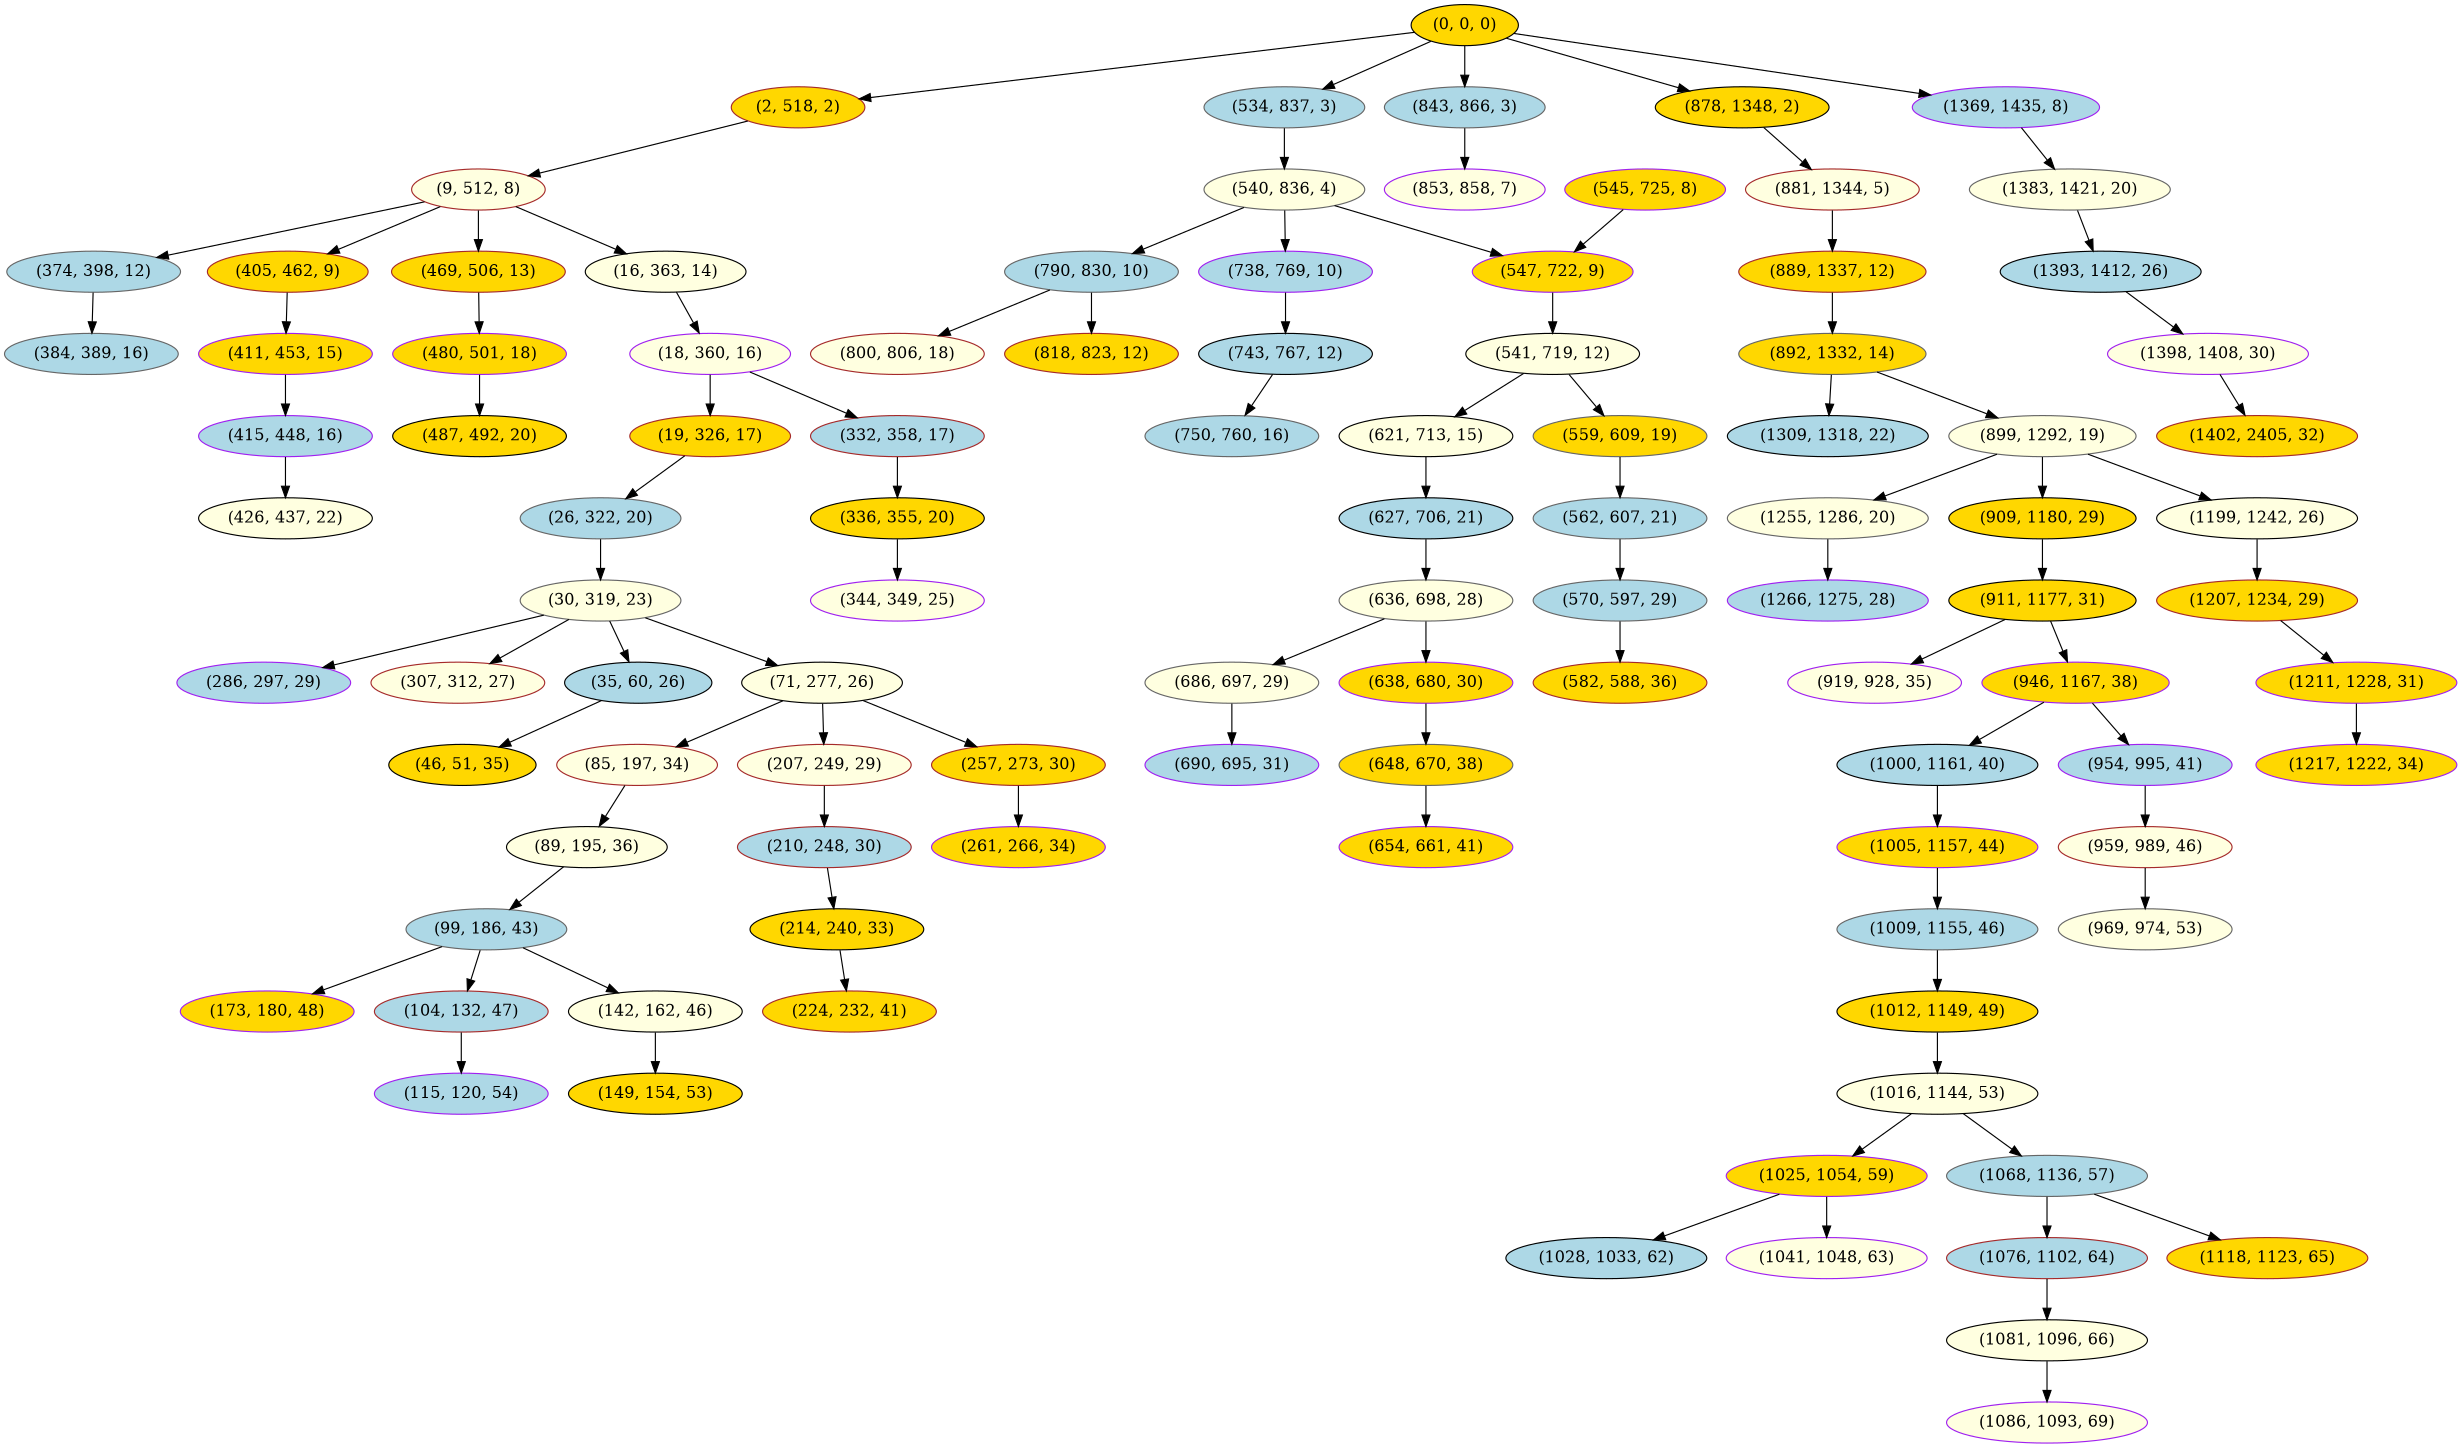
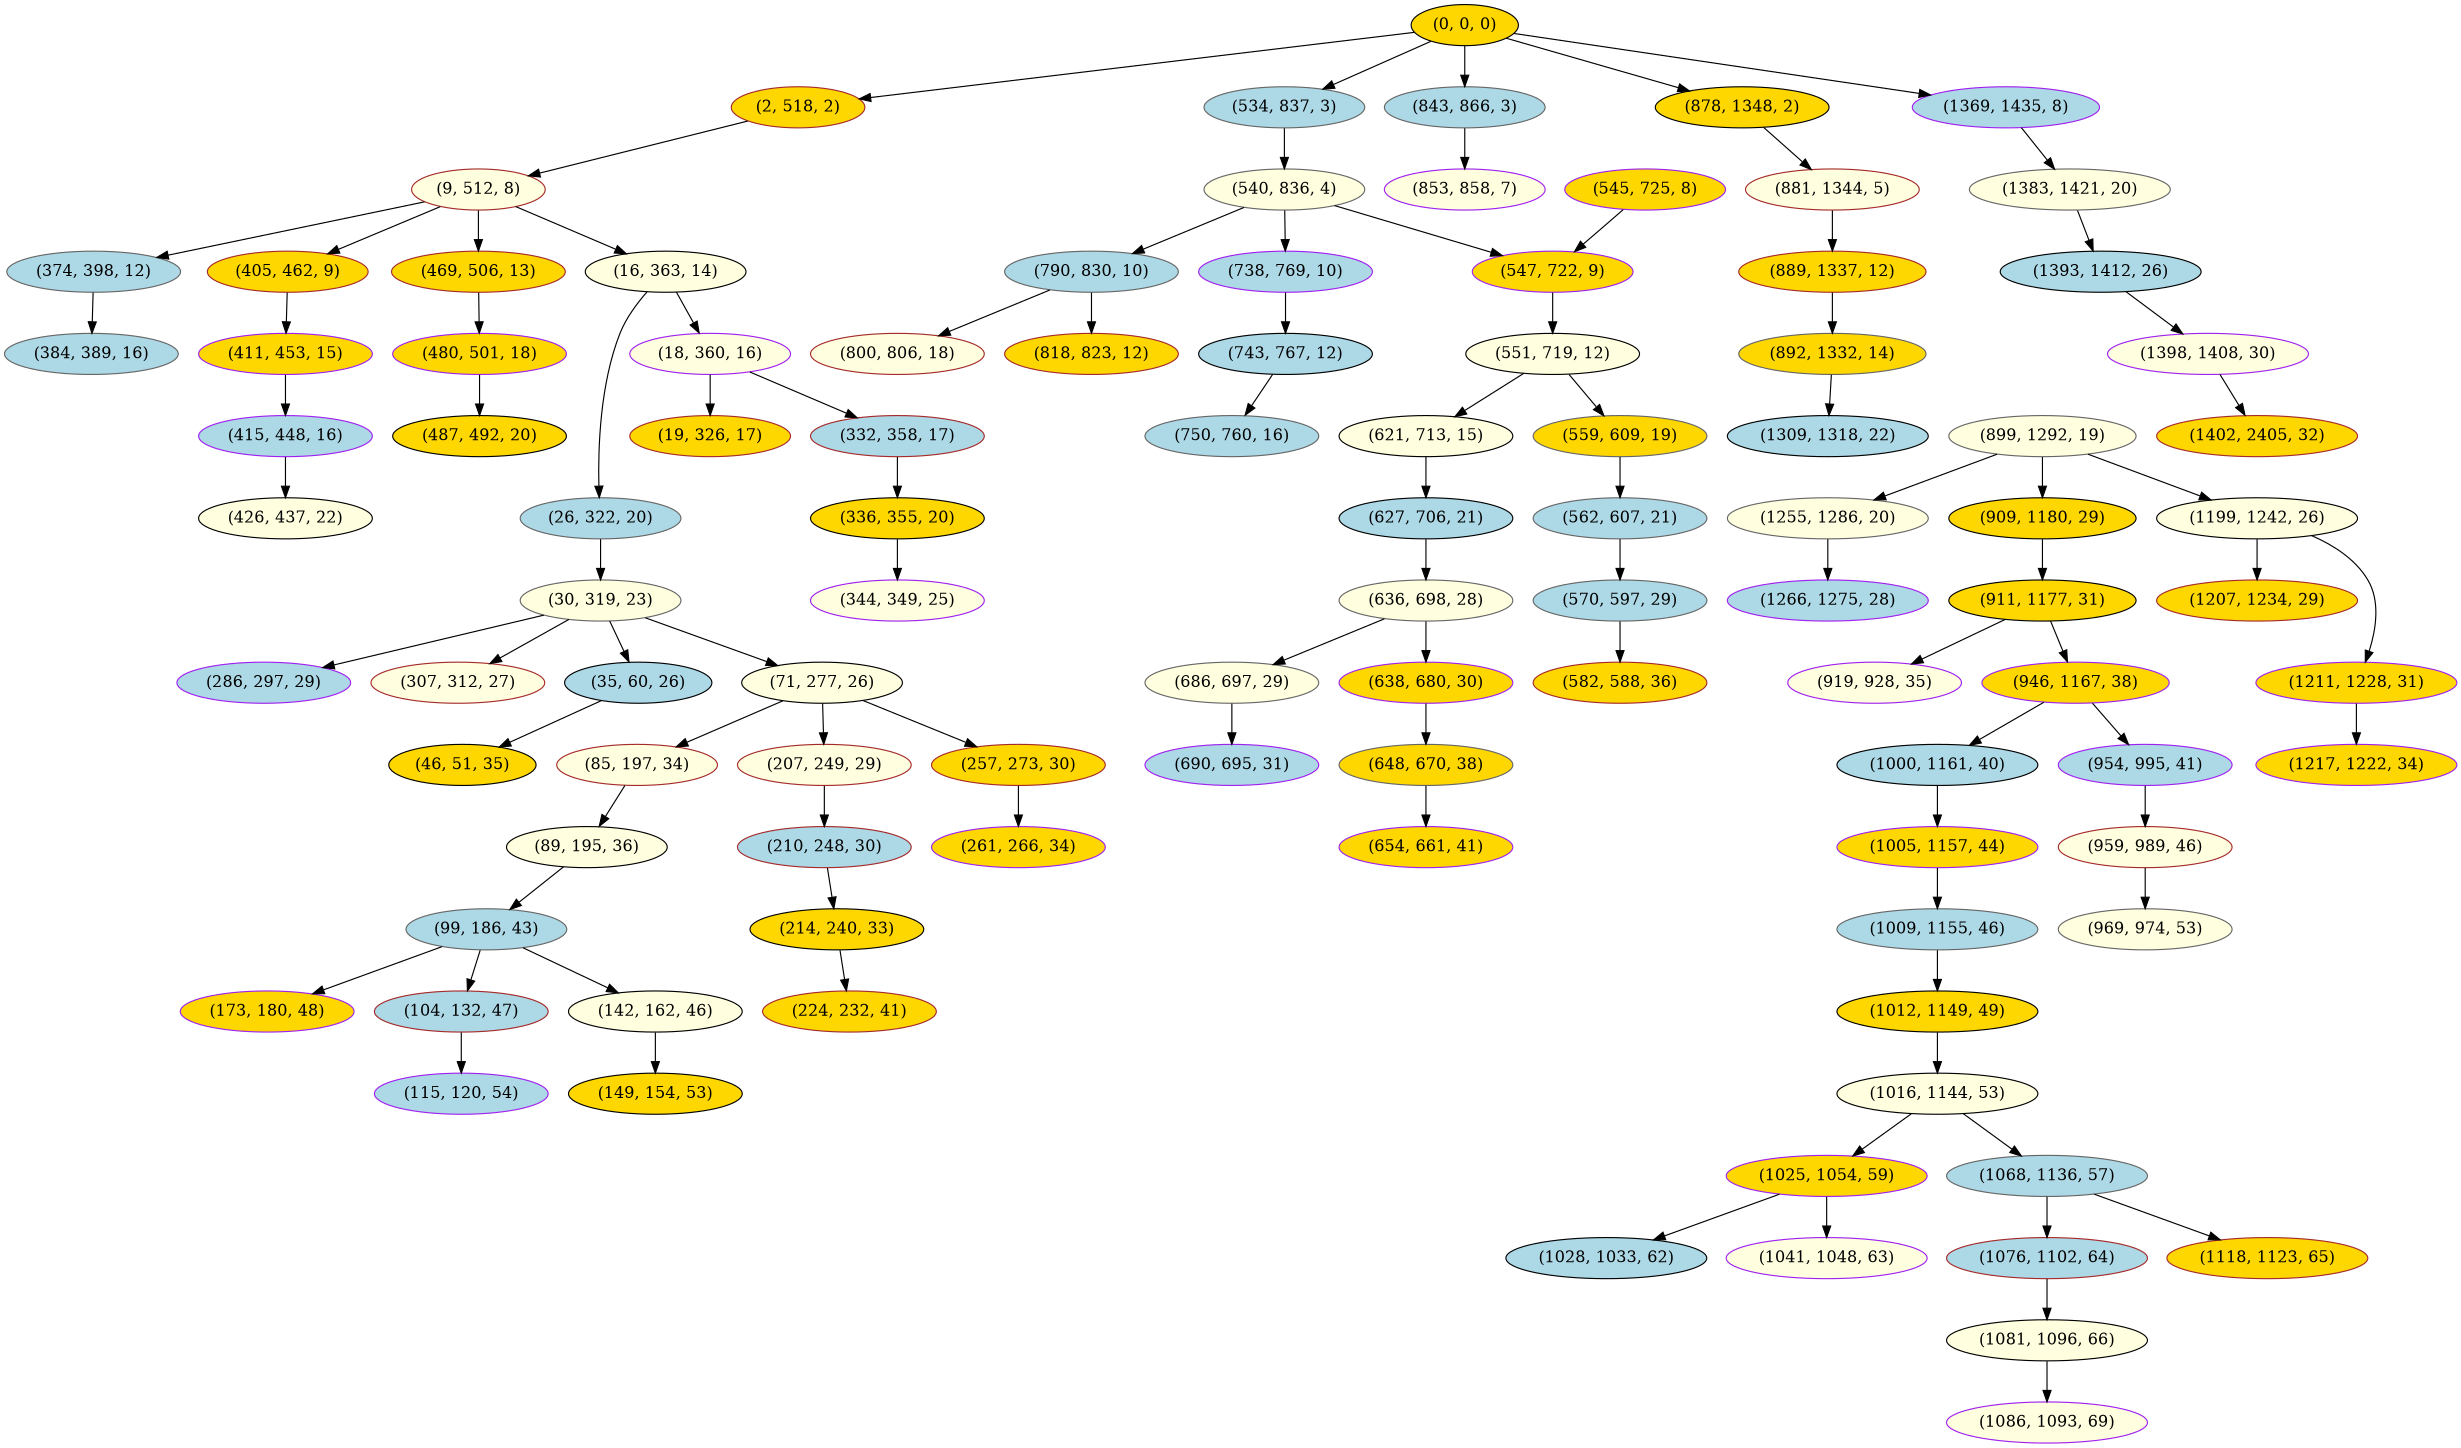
(1553, 354) -> (1553, 354)
(1932, 393) -> none
(660, 474) -> (606, 384)
(2302, 638) -> (2368, 580)
